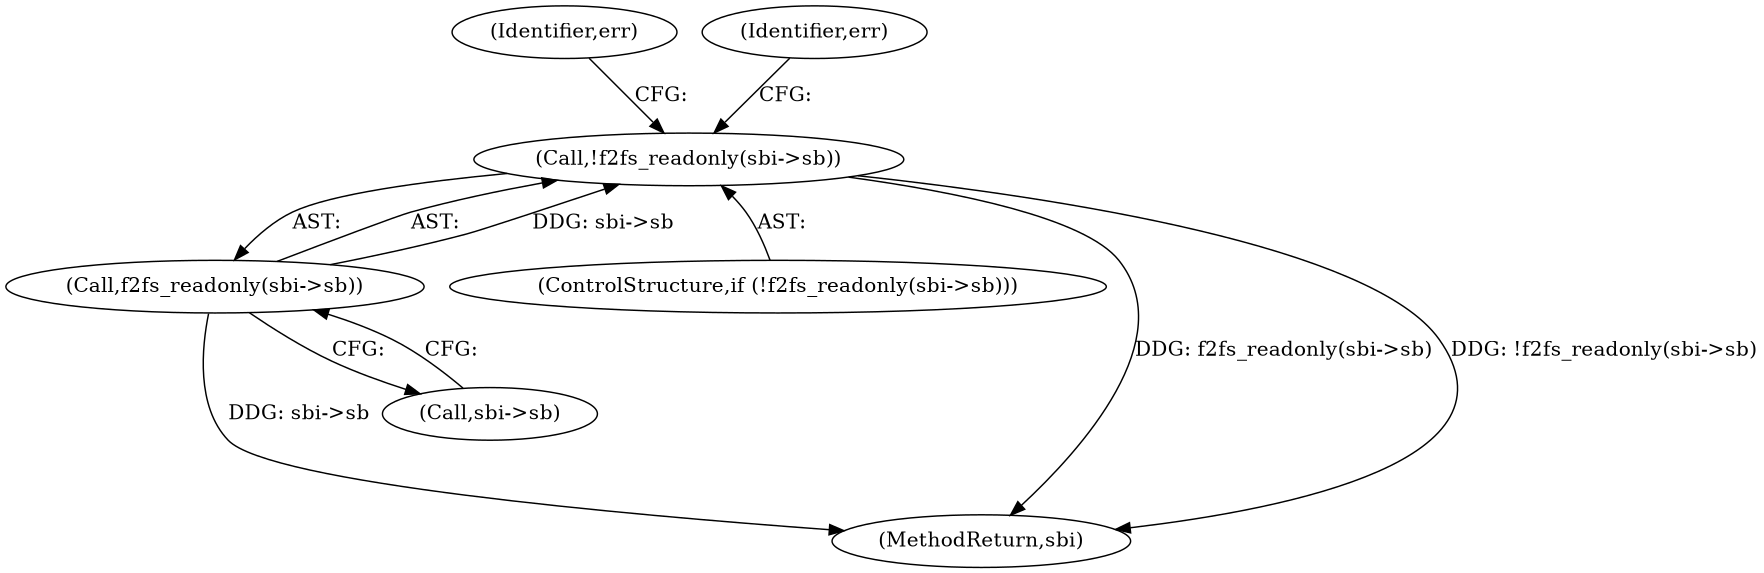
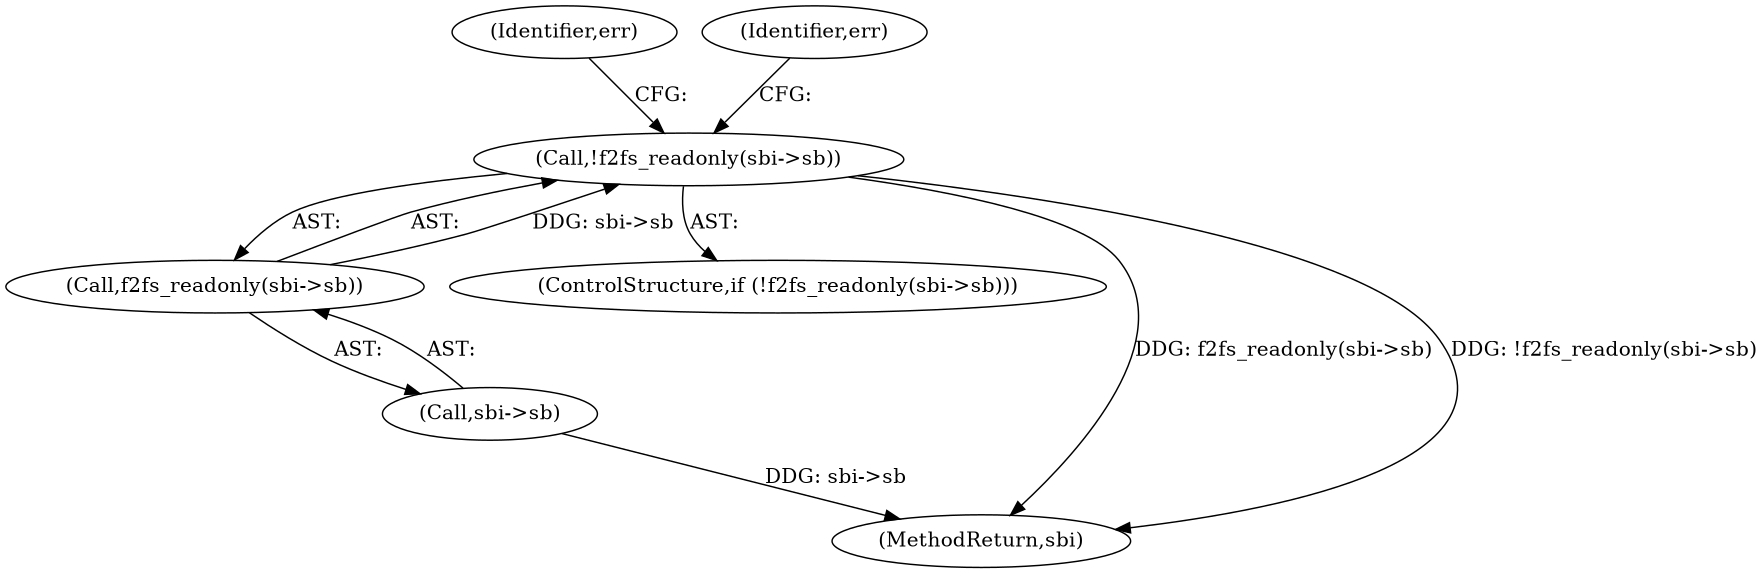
(755, 226) -> (685, 222)
(362, 350) -> (362, 350)
(455, 350) -> (455, 350)
(459, 494) -> (724, 474)
